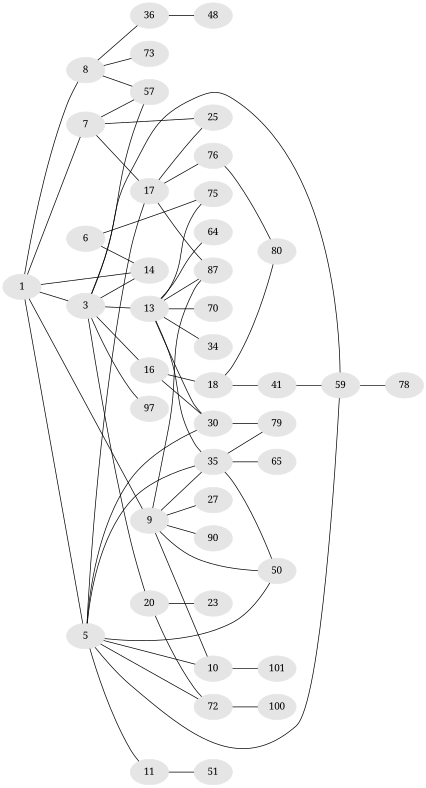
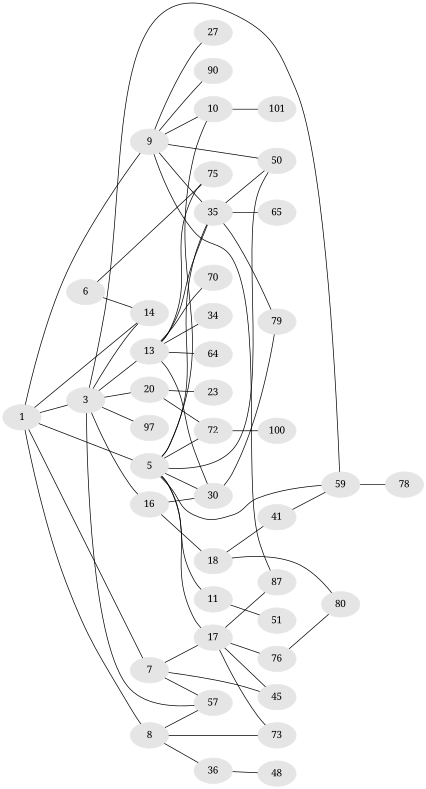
(213, 118) -> (277, 697)
(181, 290) -> none
none -> (241, 691)
